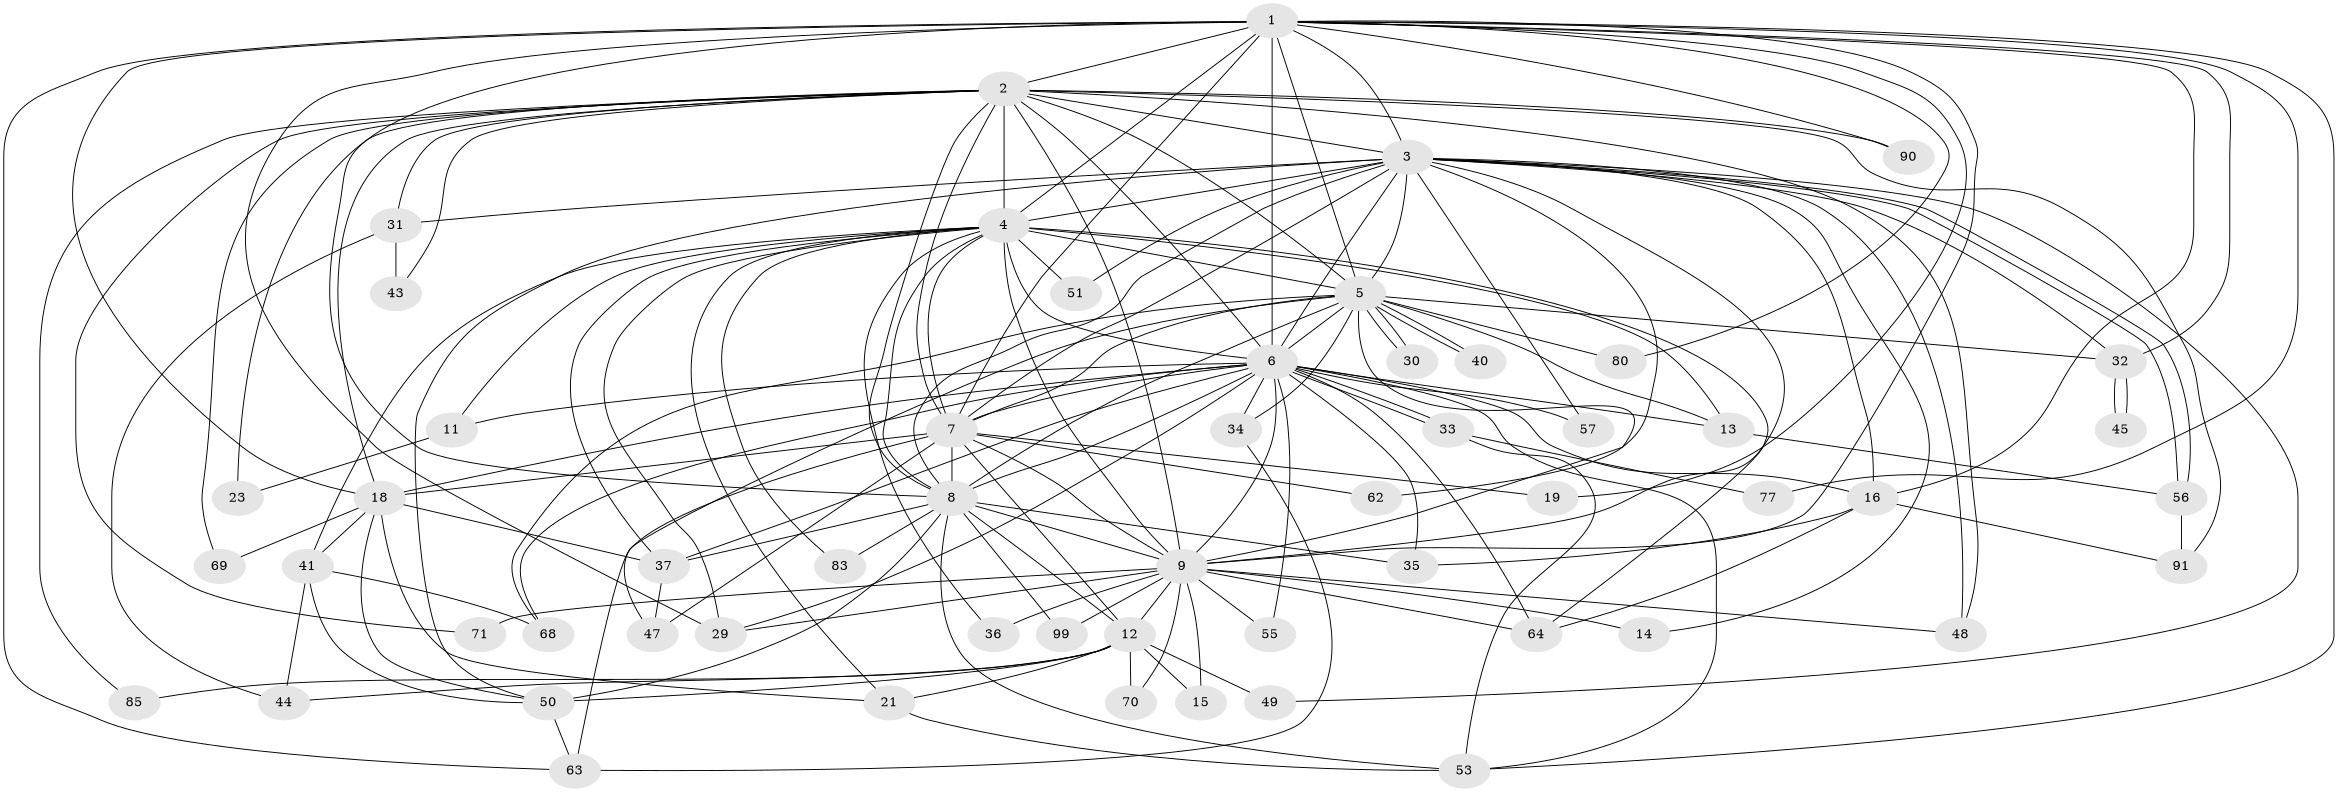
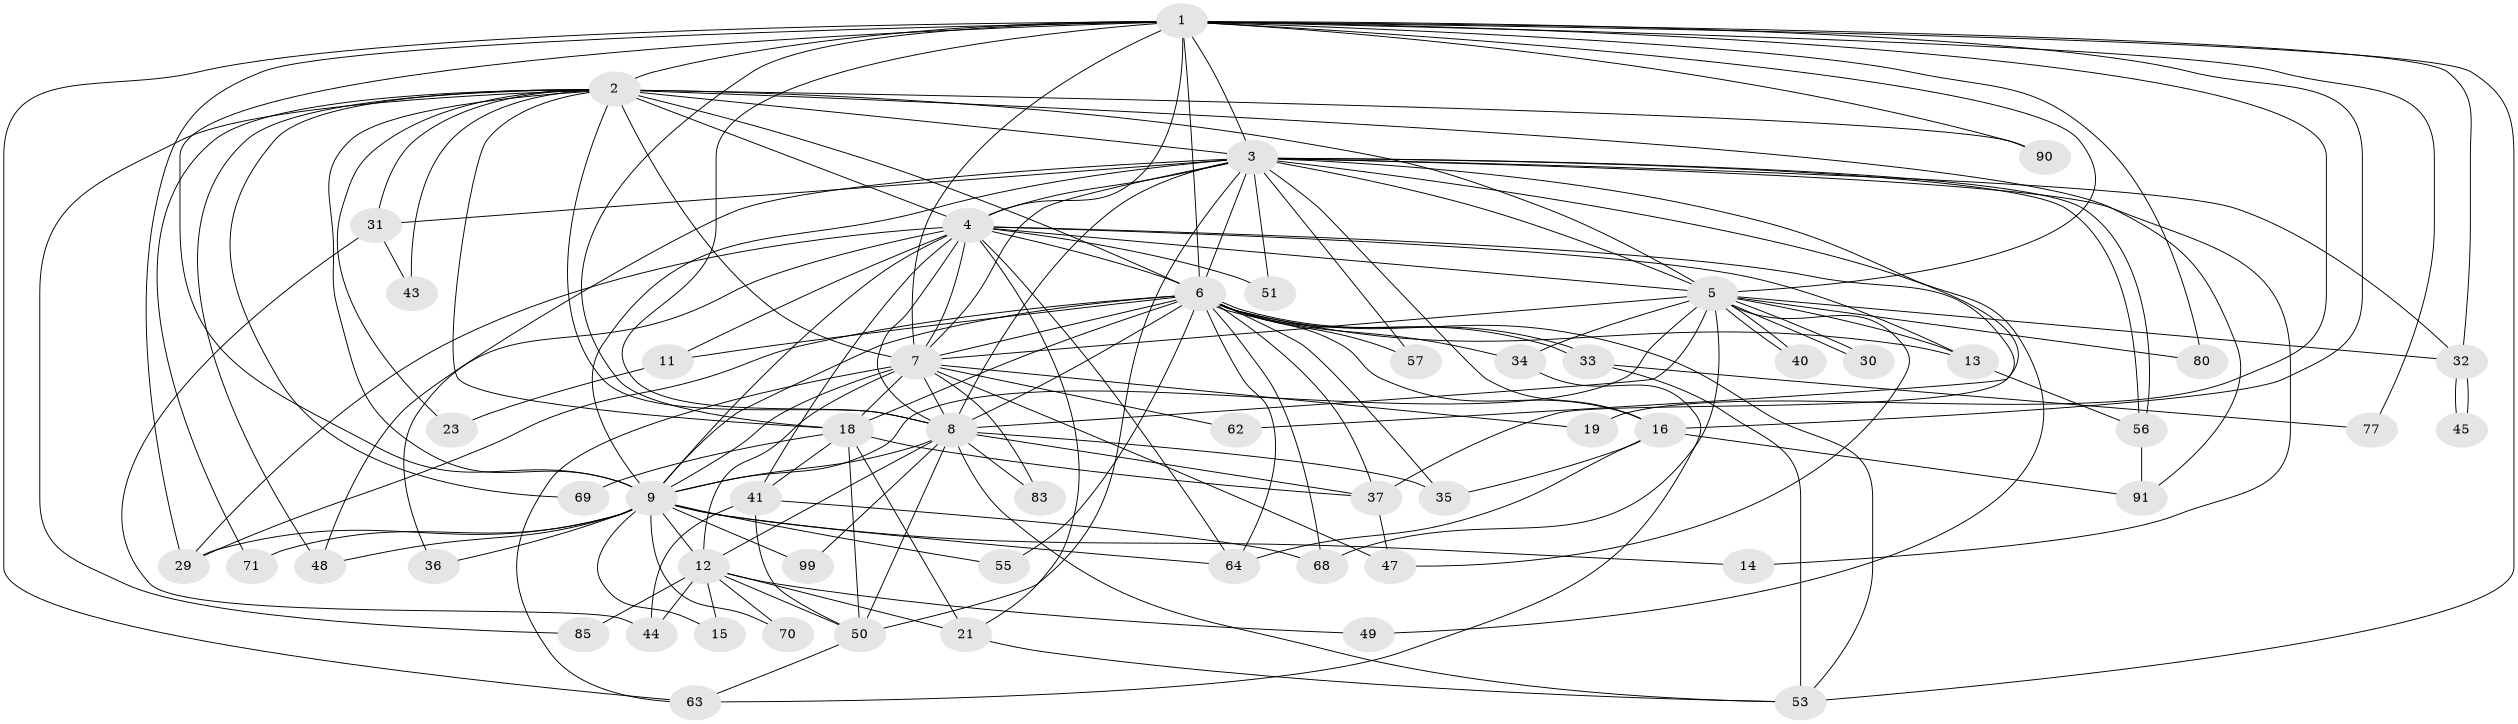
(733, 313) -> (992, 420)
(1316, 328) -> none
